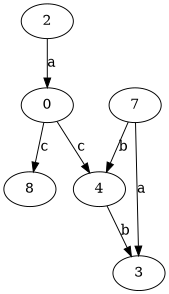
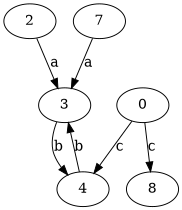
(47, 58) -> (45, 59)
(119, 143) -> (52, 146)
